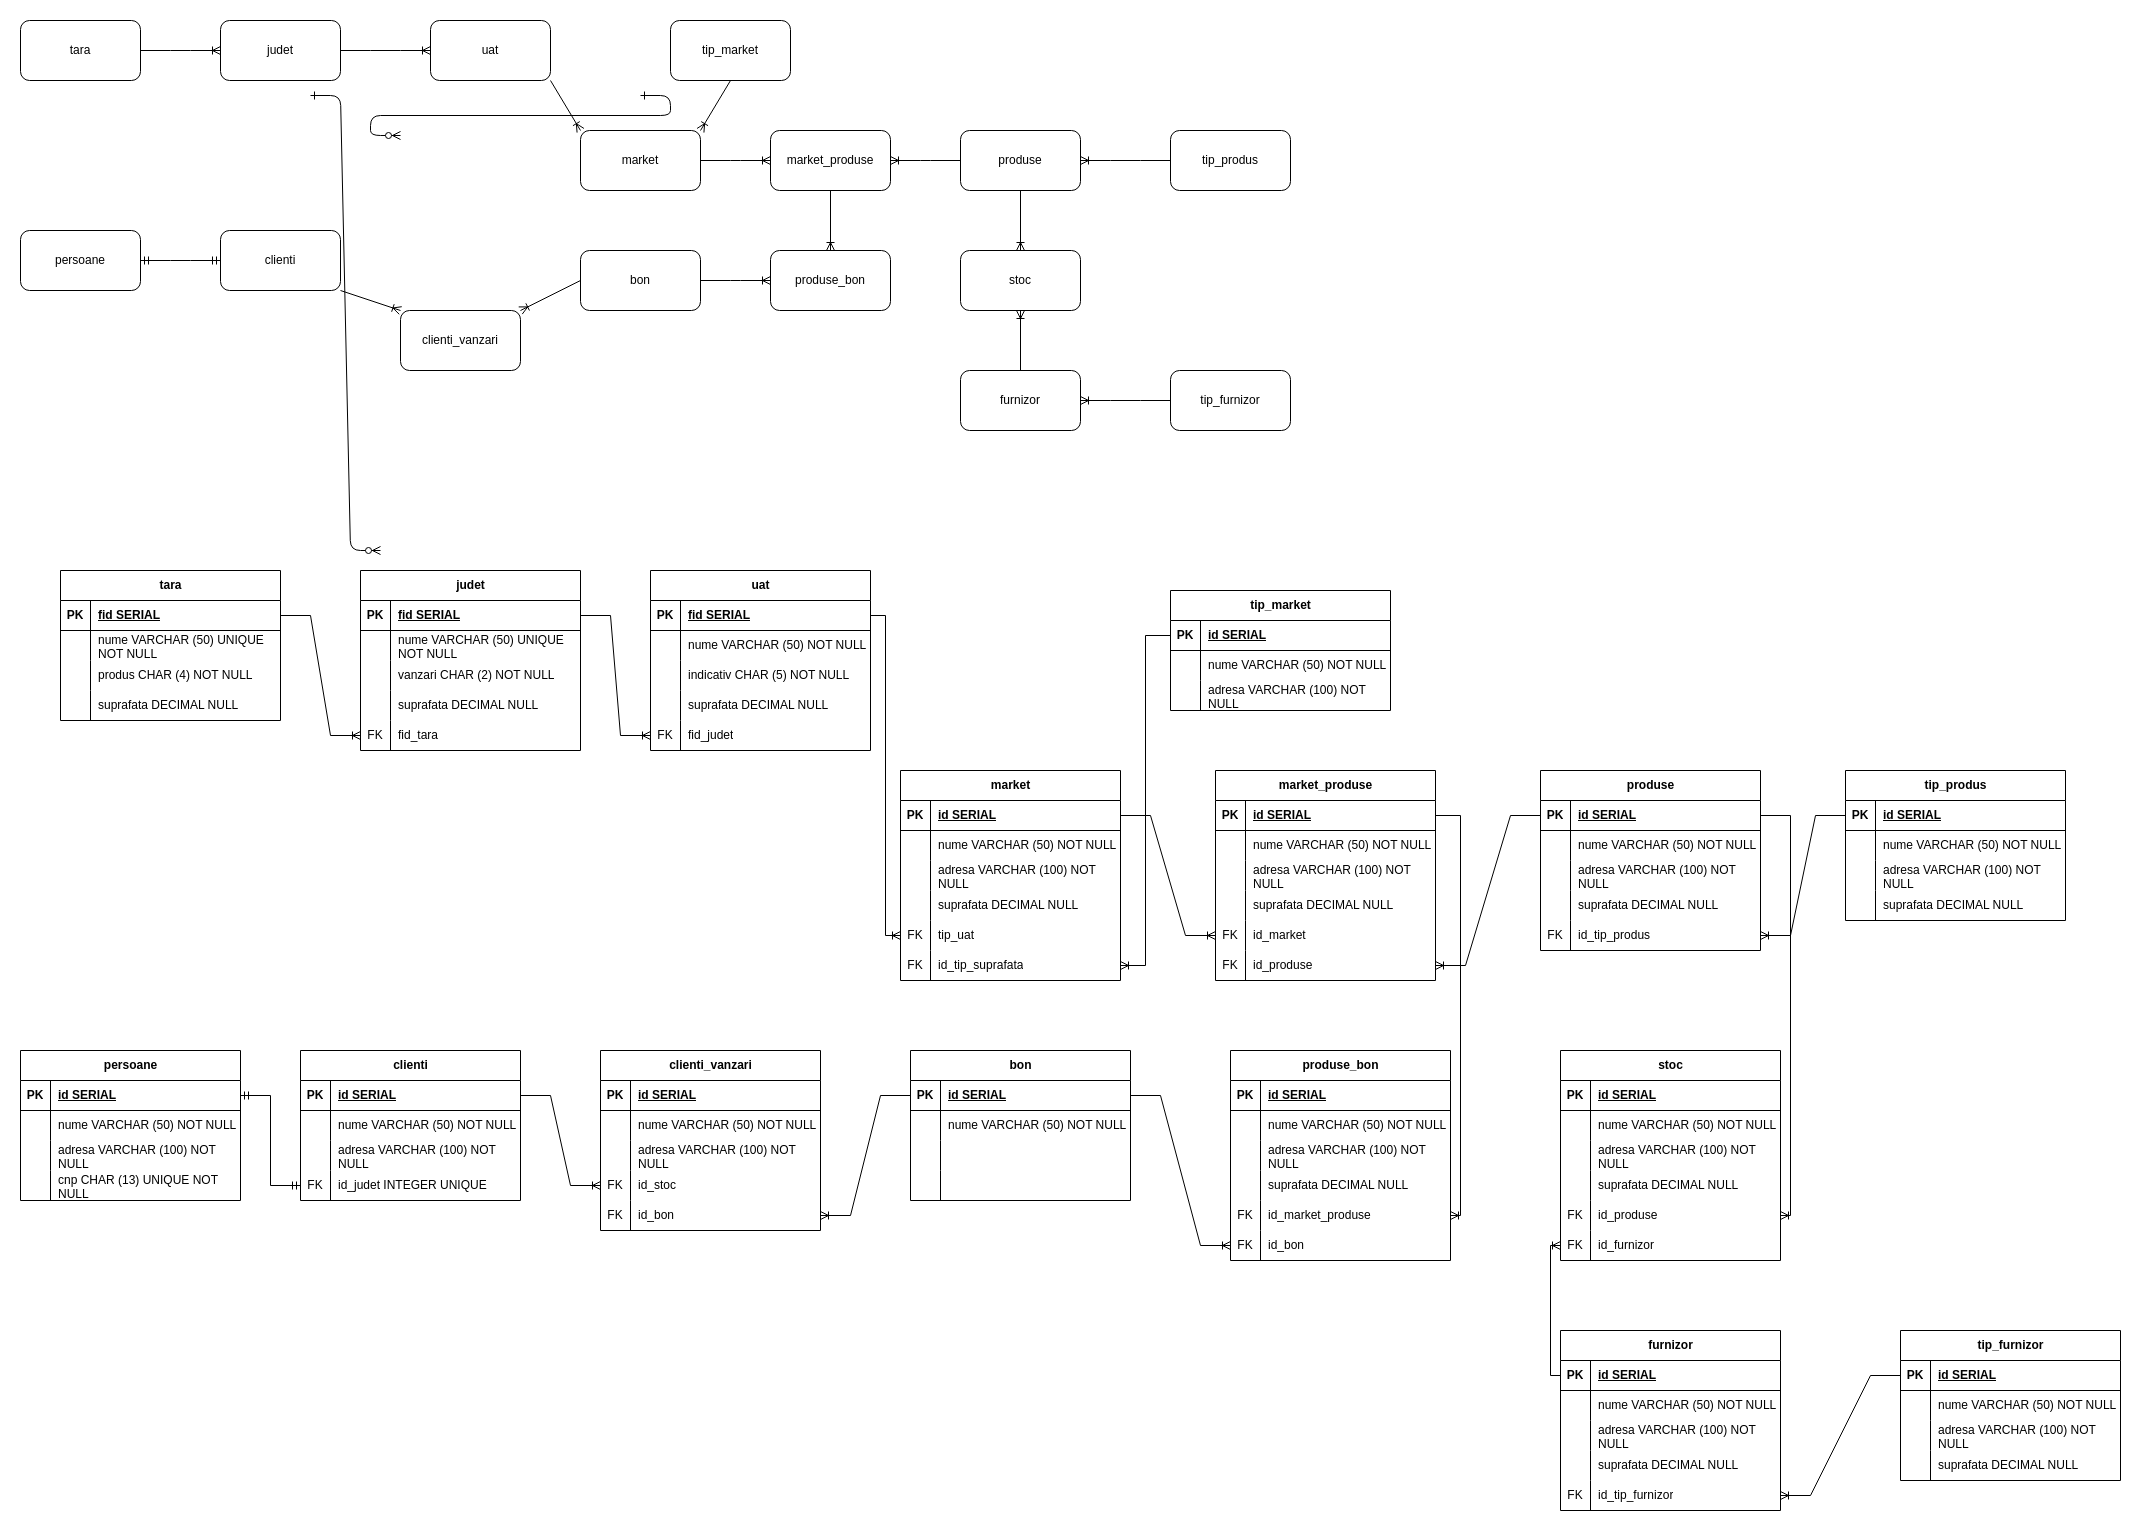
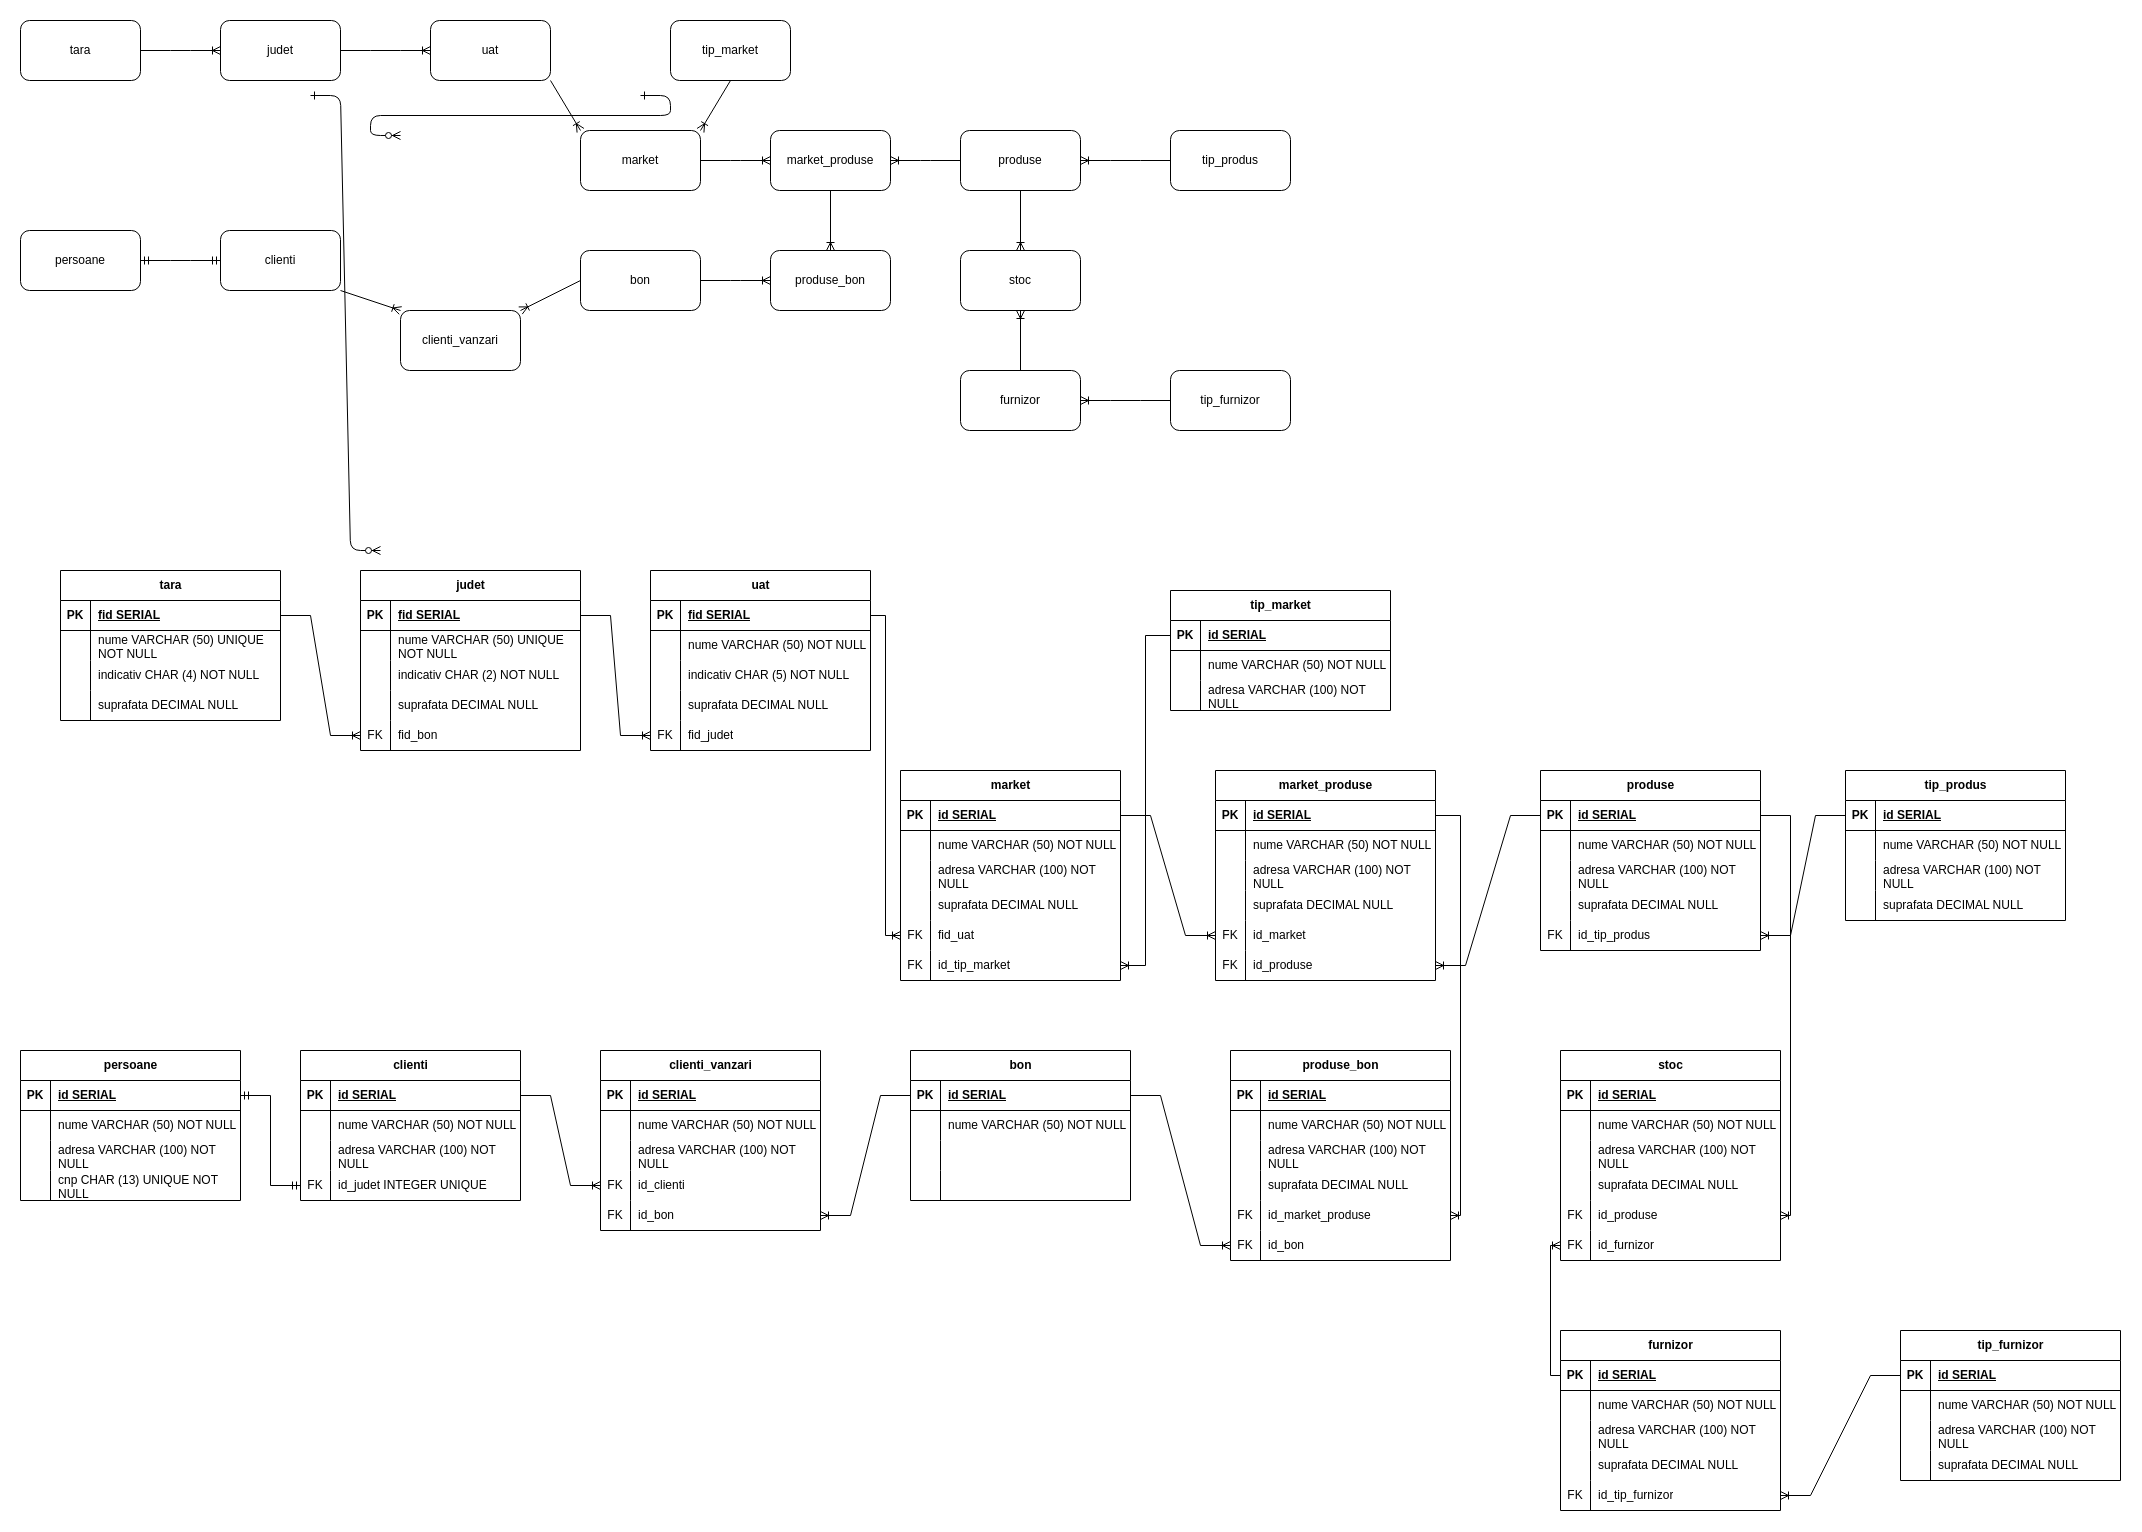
(173, 676) -> (178, 676)
(475, 676) -> (478, 676)
(424, 736) -> (420, 736)
(960, 936) -> (960, 936)
(989, 966) -> (979, 966)
(660, 1186) -> (666, 1186)
